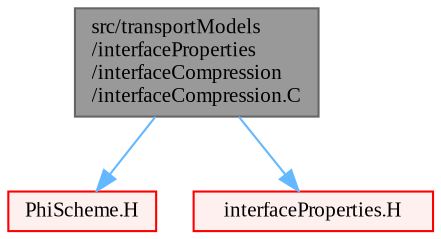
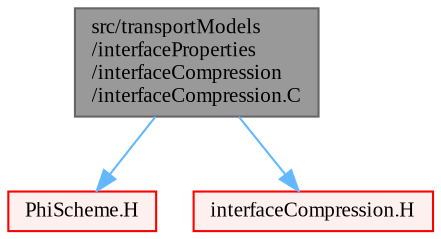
(313, 211) -> (313, 211)
